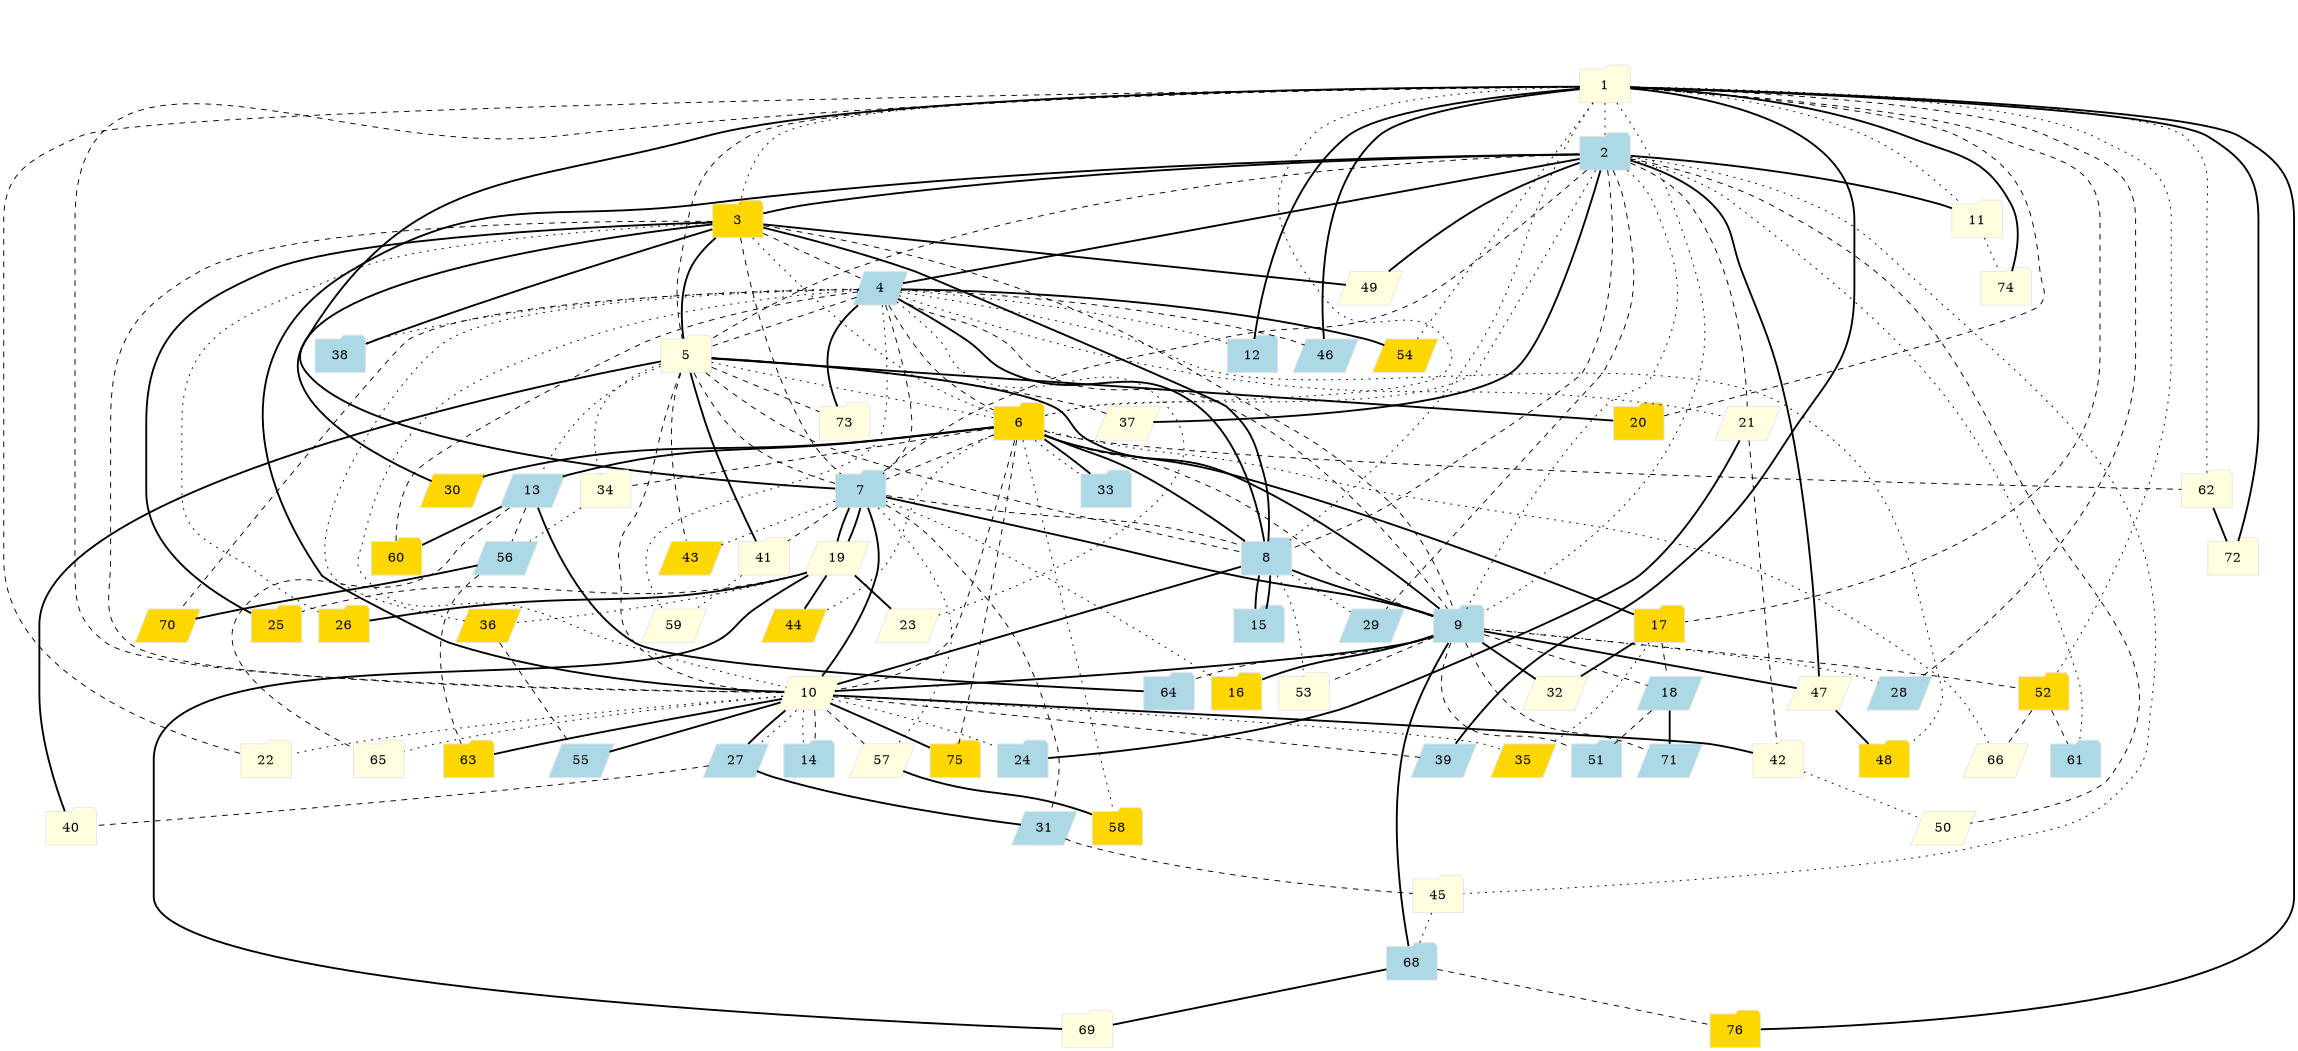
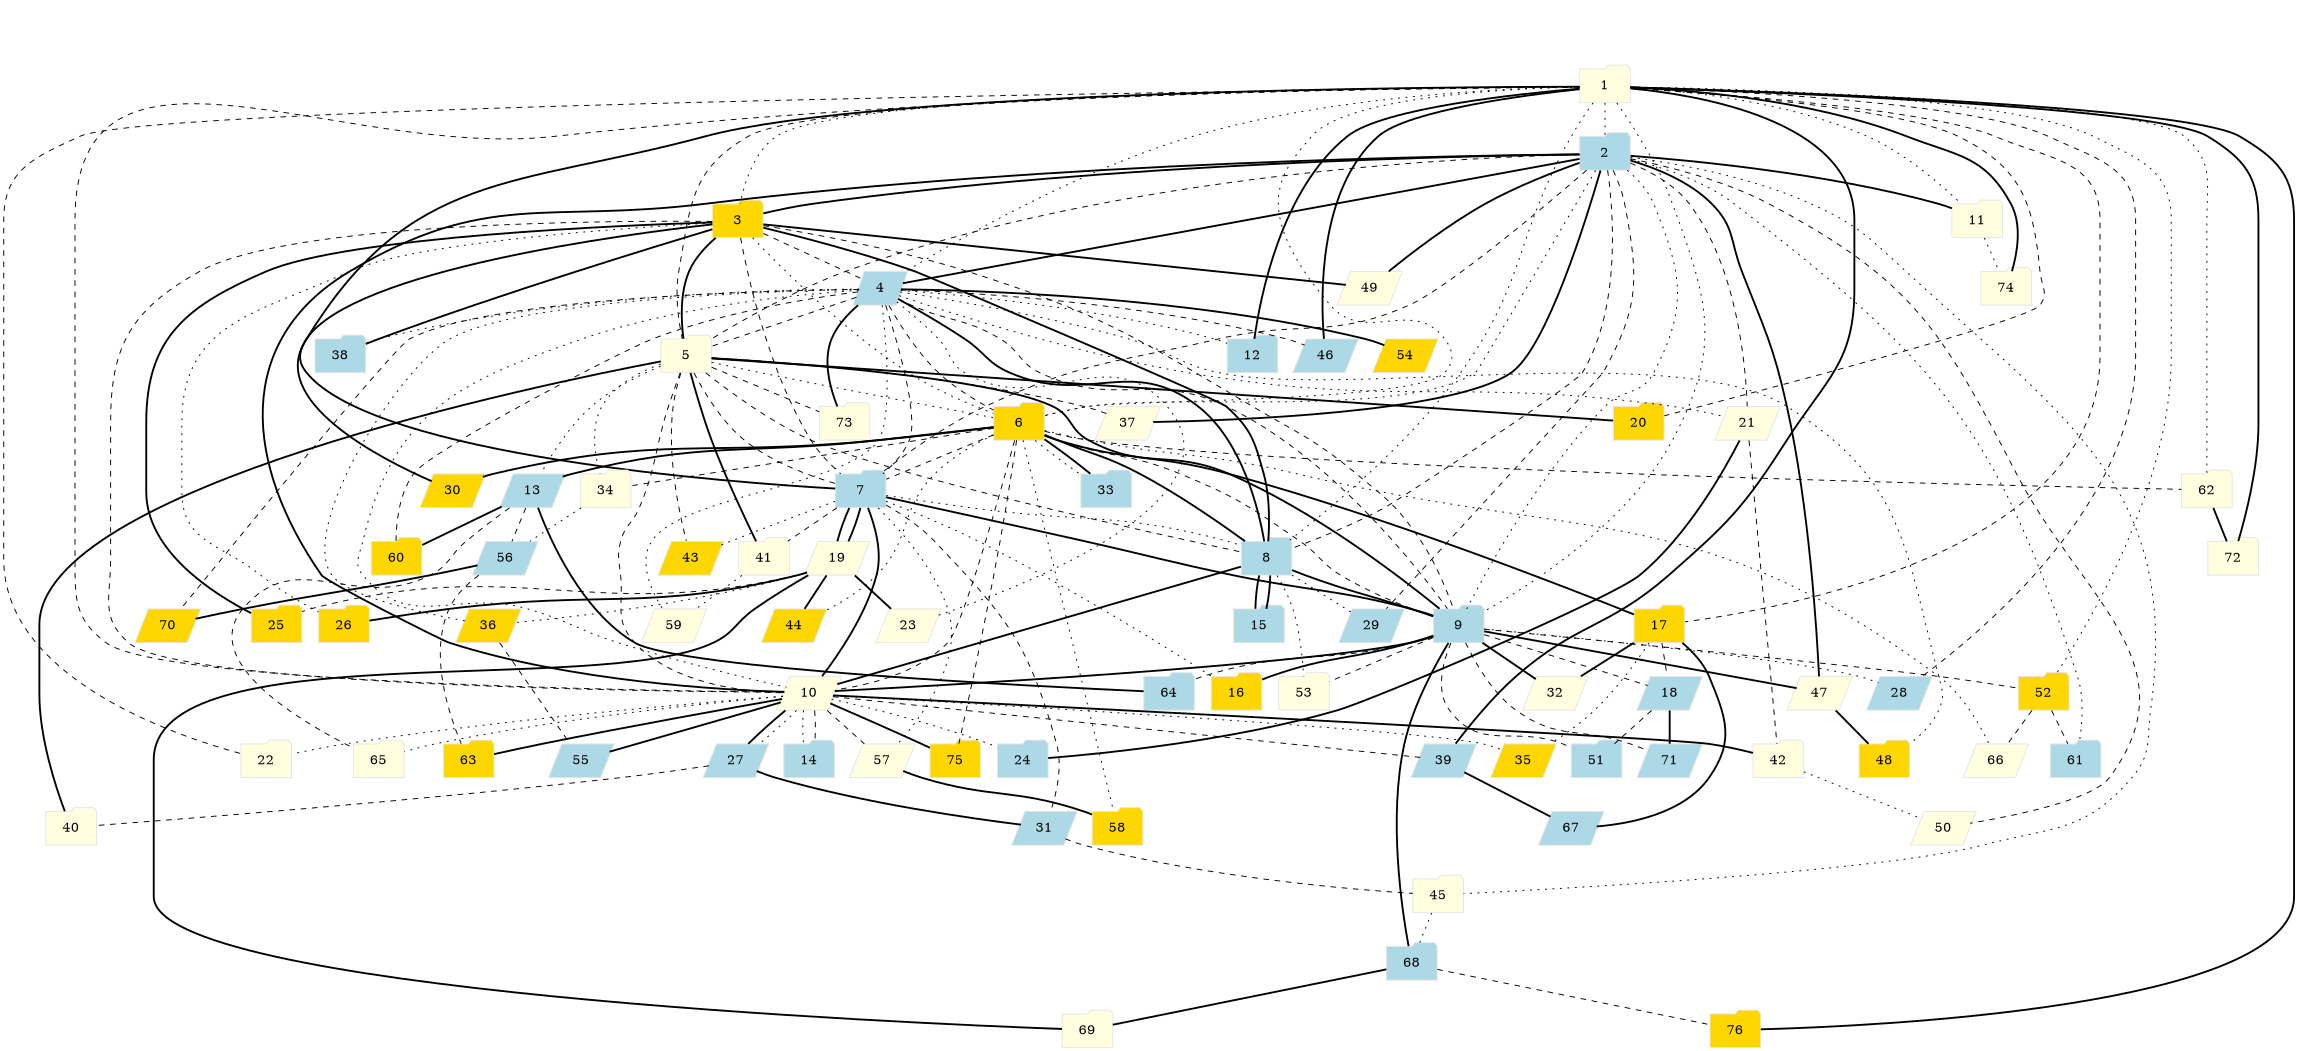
(1505, 221) -> (1228, 127)
(1055, 516) -> (1055, 516)
none -> (1571, 828)
